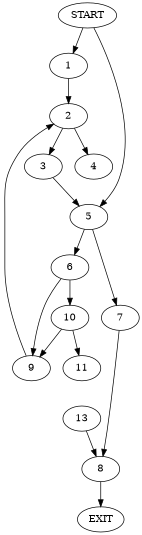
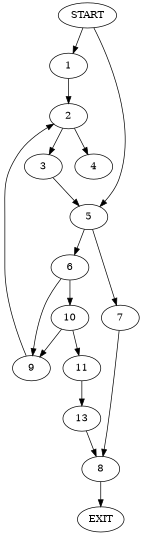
none -> (82, 390)
